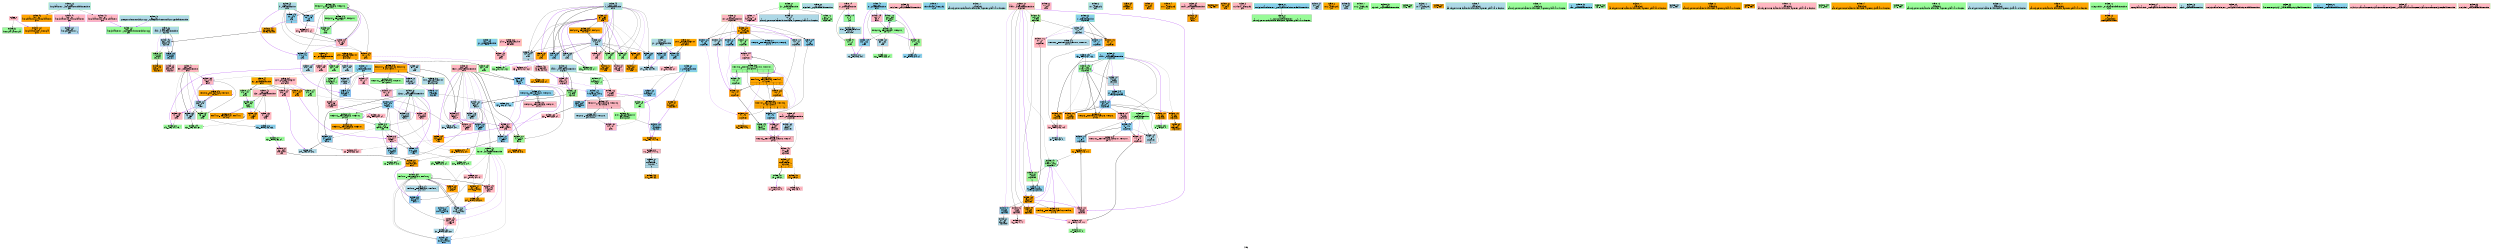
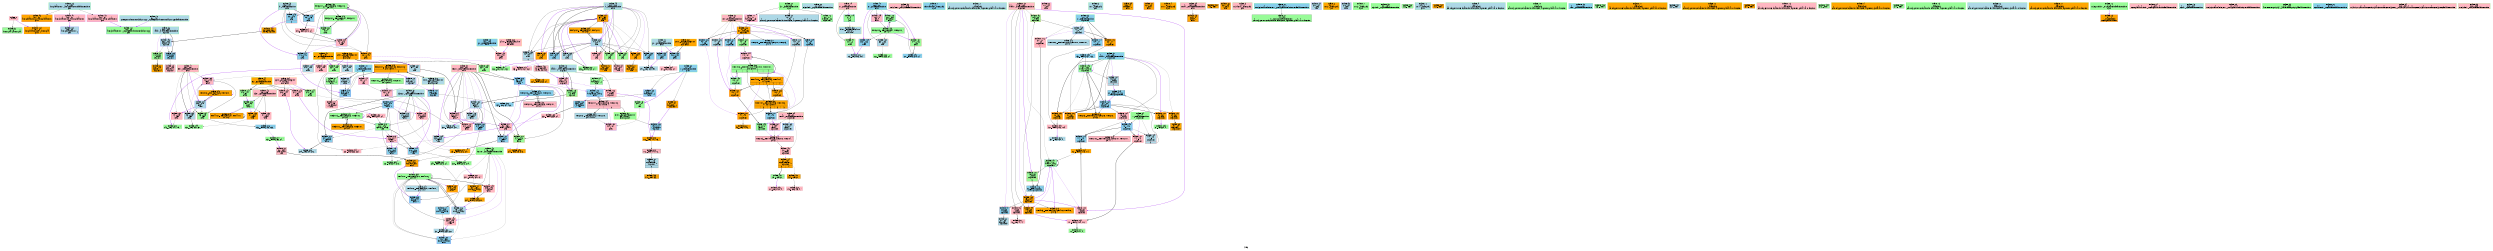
(297, 93) -> (297, 93)
(489, 126) -> (466, 110)
(438, 139) -> (438, 139)
